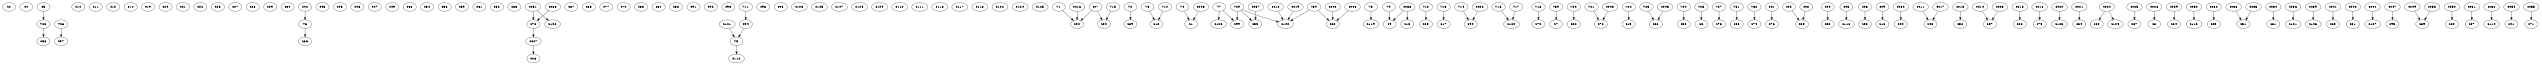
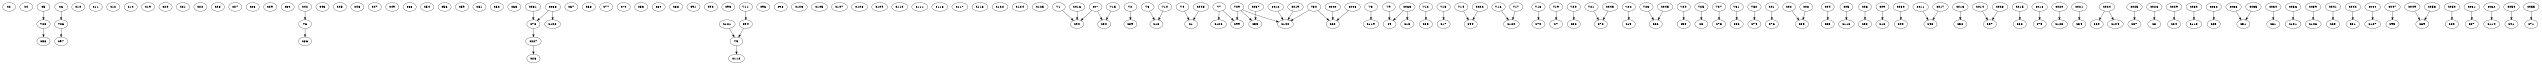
none -> (61, 7)
(1556, 7) -> (1556, 7)
(542, 15) -> (553, 14)
